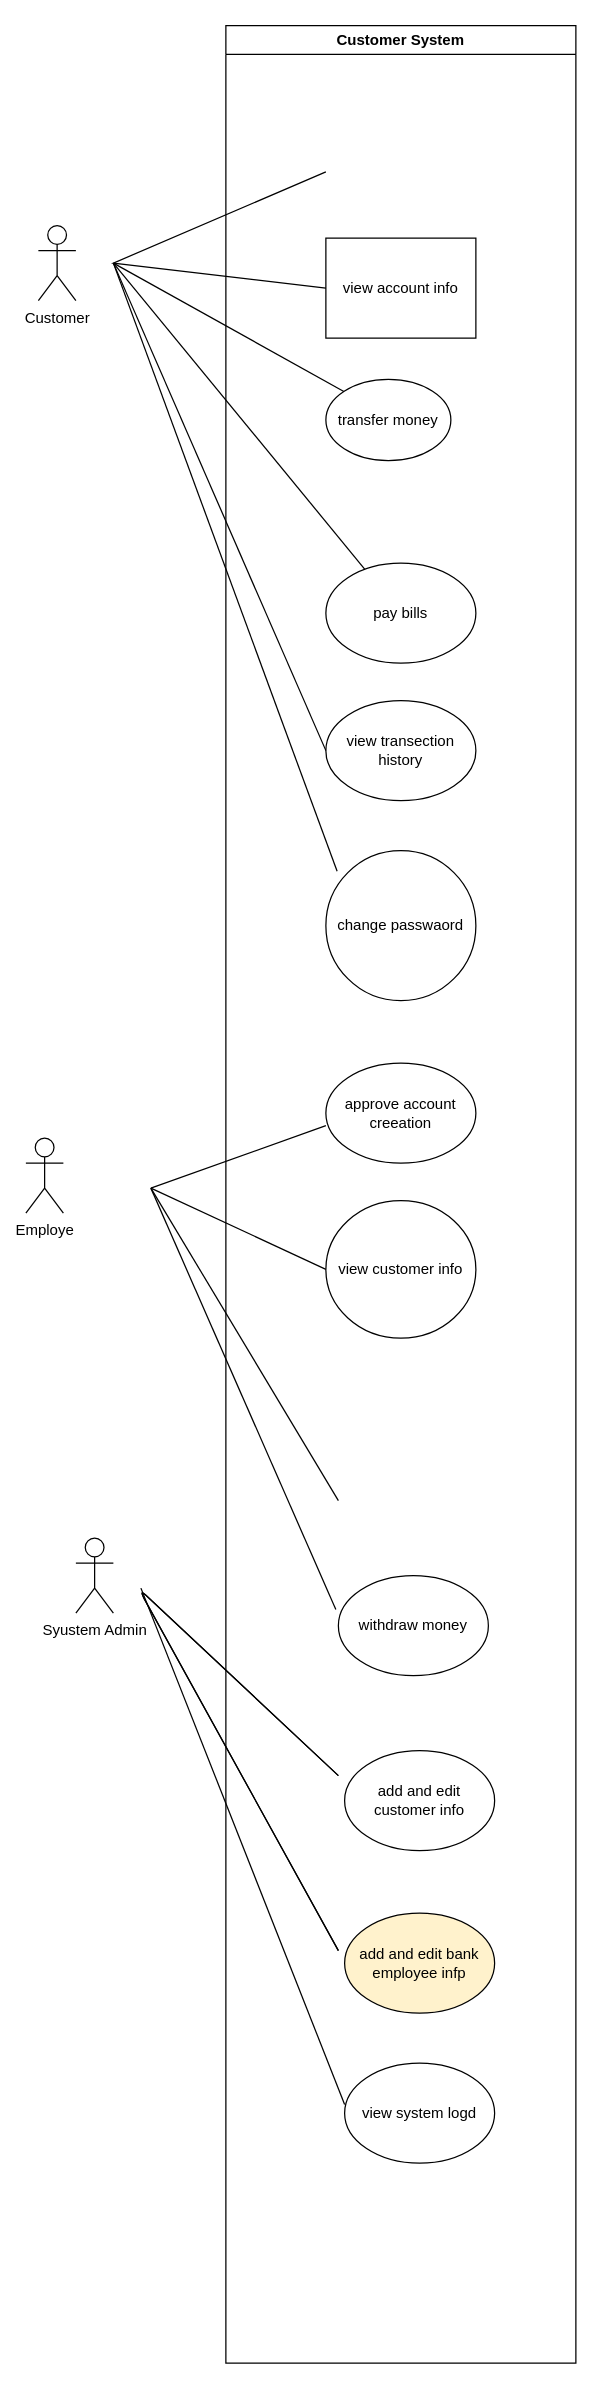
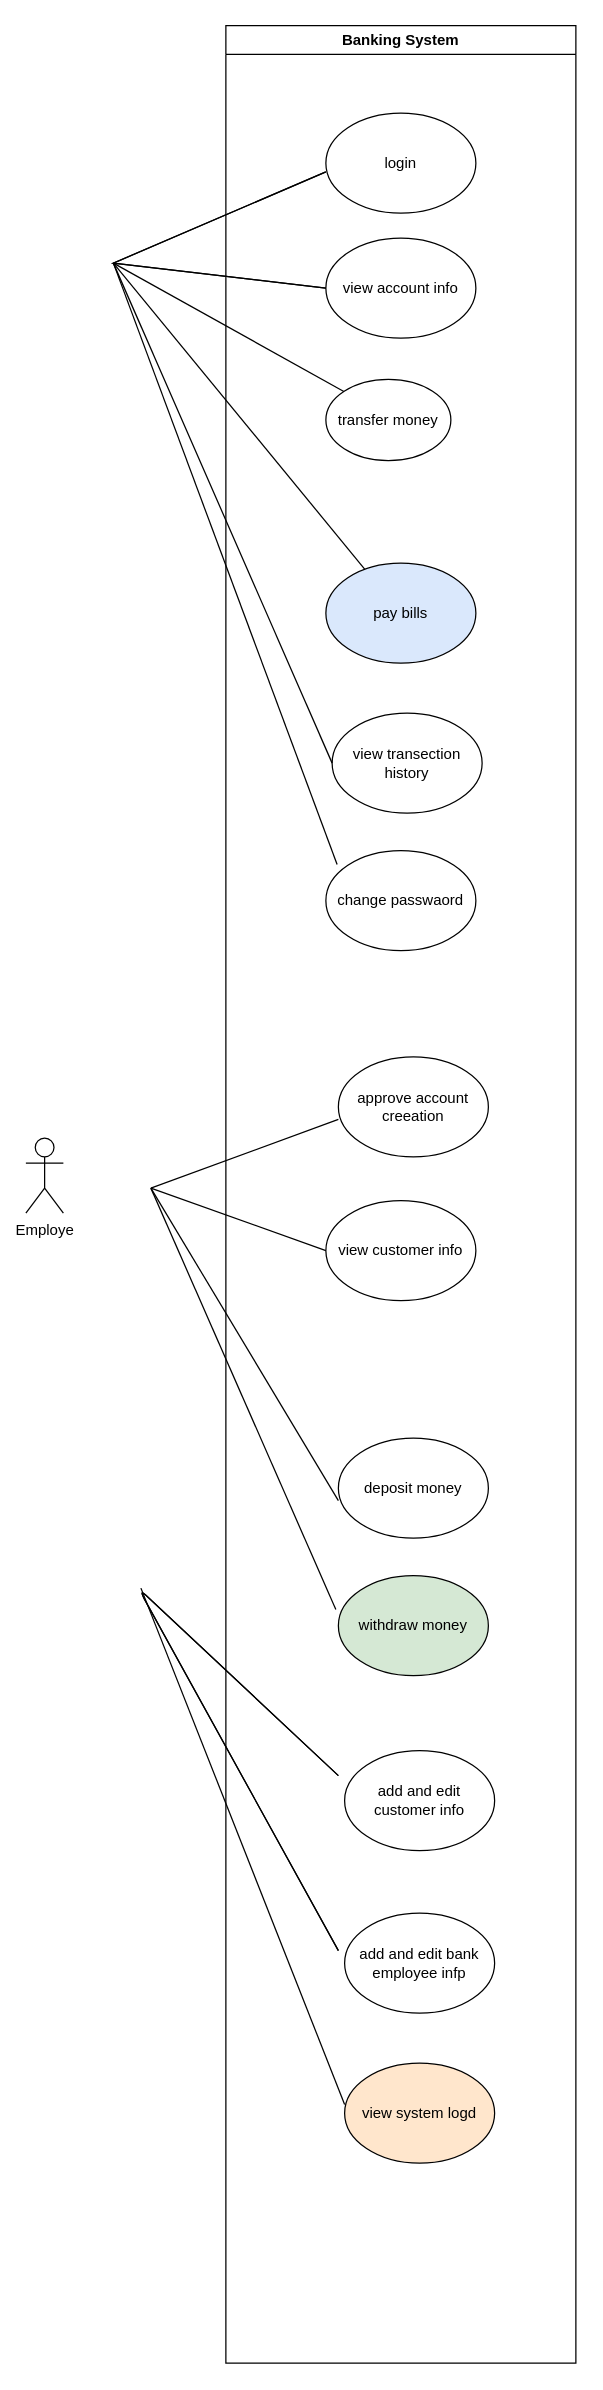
(401, 41) -> (401, 41)
none -> (401, 163)
none -> (326, 172)
(57, 263) -> none
(401, 288) -> (401, 288)
(401, 613) -> (401, 613)
(401, 751) -> (407, 763)
(401, 926) -> (401, 901)
(401, 1113) -> (413, 1107)
(401, 1269) -> (401, 1251)
none -> (413, 1488)
(94, 1576) -> none
(413, 1626) -> (413, 1626)
(419, 1963) -> (419, 1963)
(419, 2113) -> (419, 2113)
